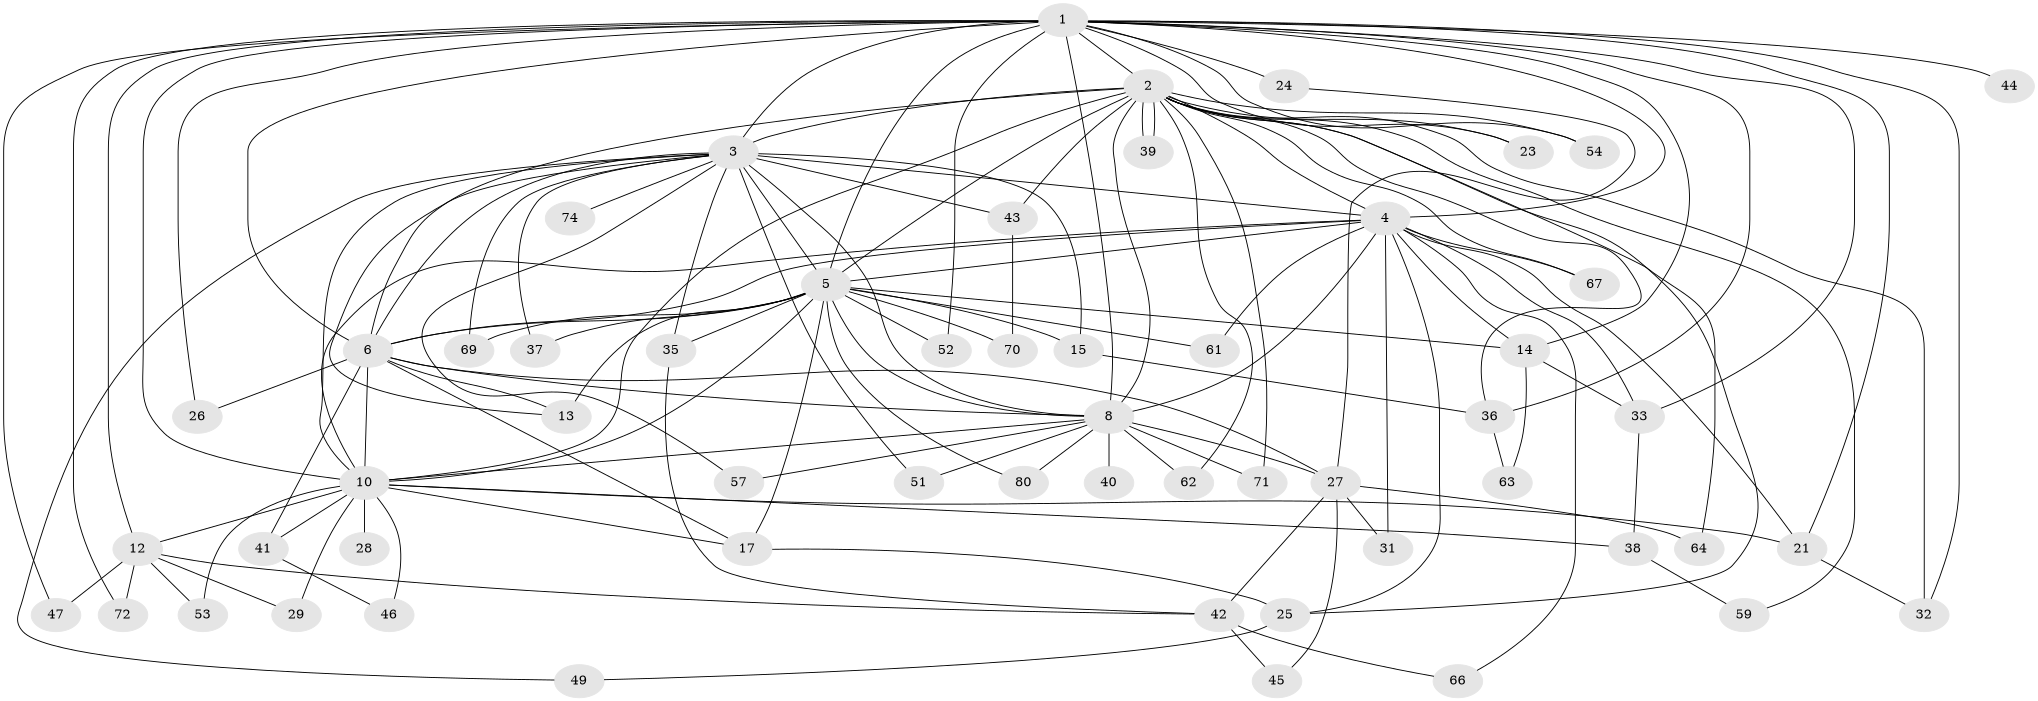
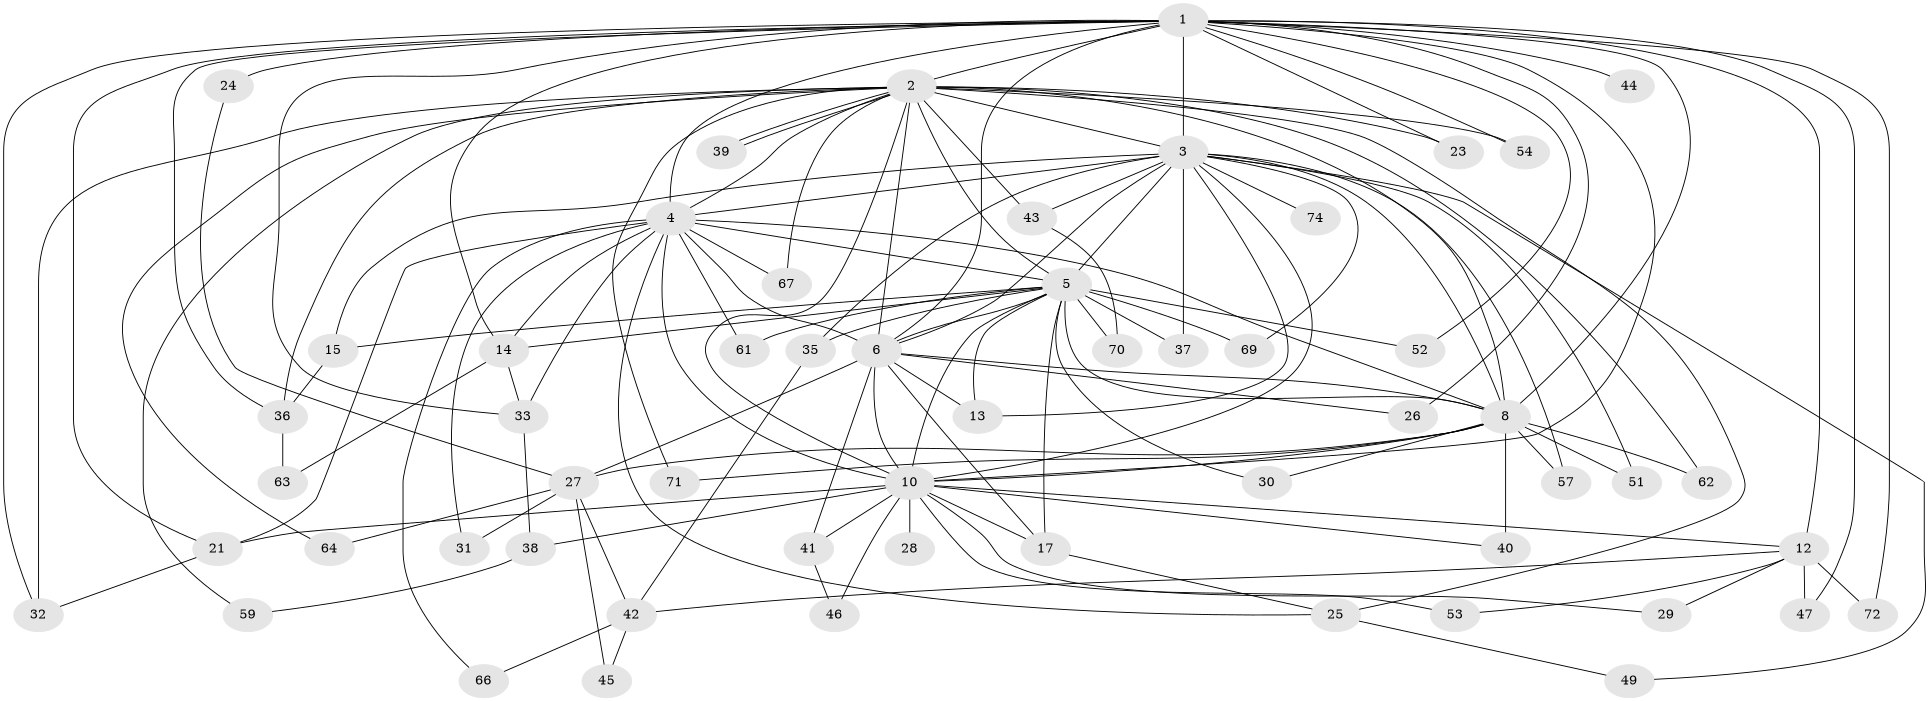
(902, 116) -> none
(1024, 483) -> (1267, 483)
none -> (1208, 516)
